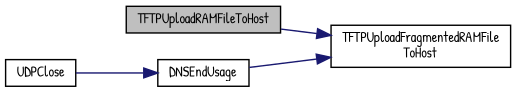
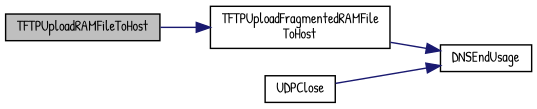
(283, 63) -> (408, 45)
